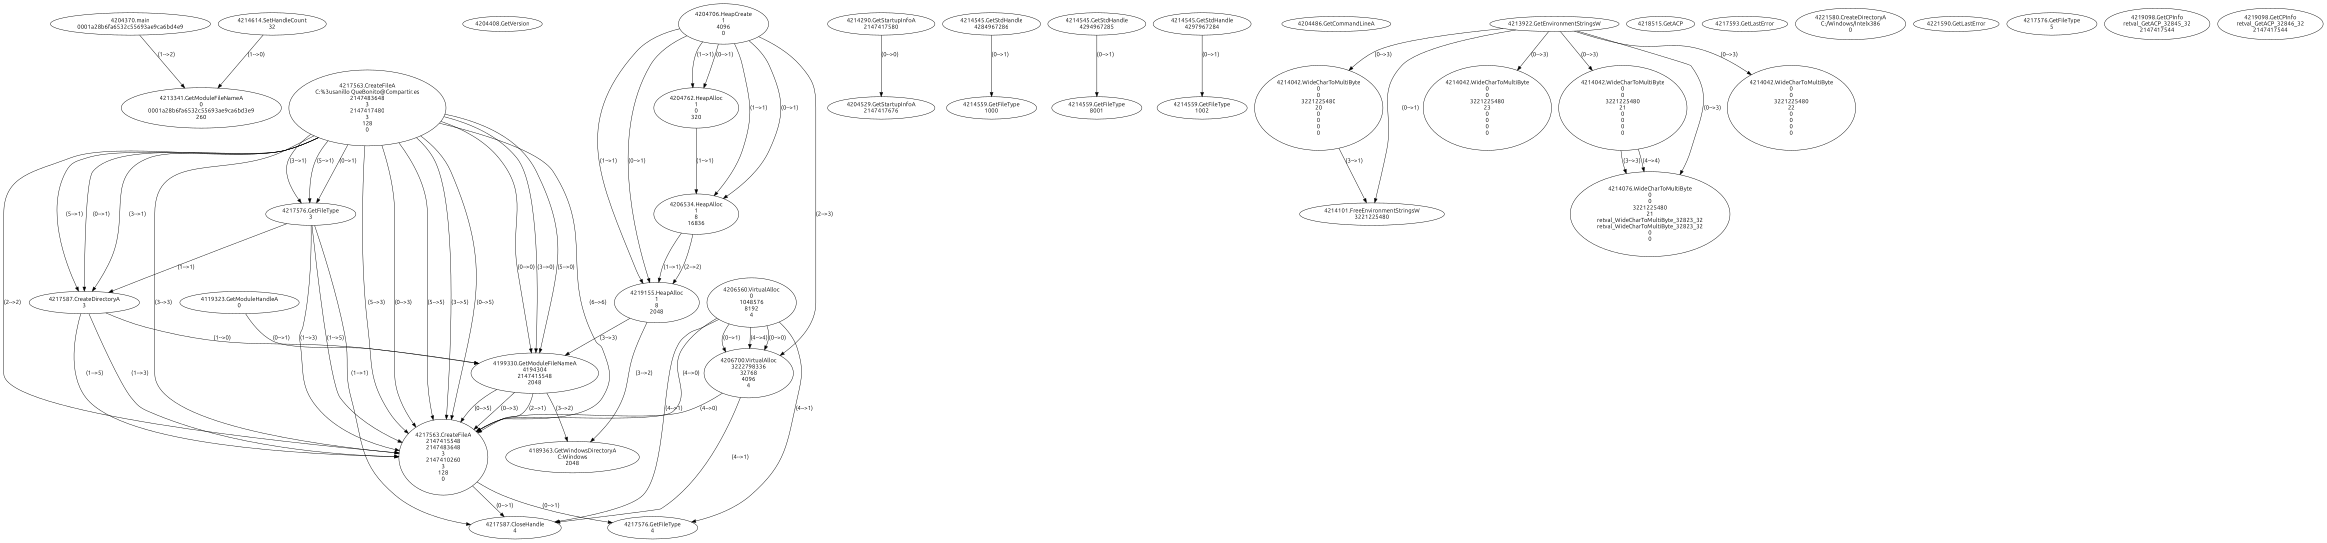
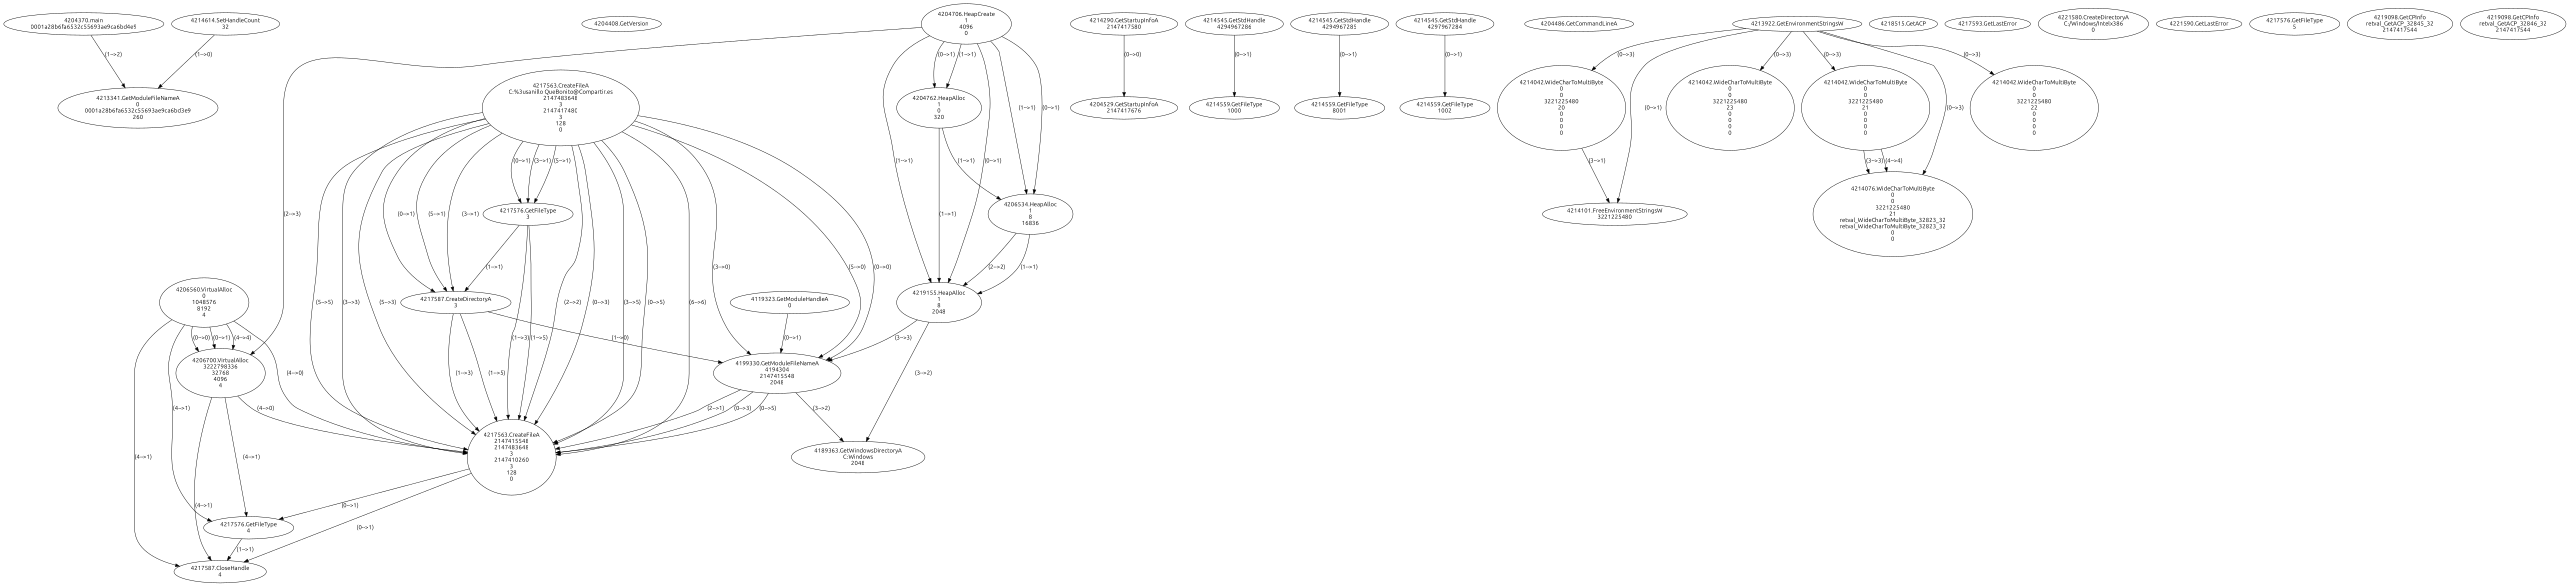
(992, 24) -> (1234, 24)
none -> (939, 203)
(352, 403) -> (236, 548)
none -> (235, 455)
